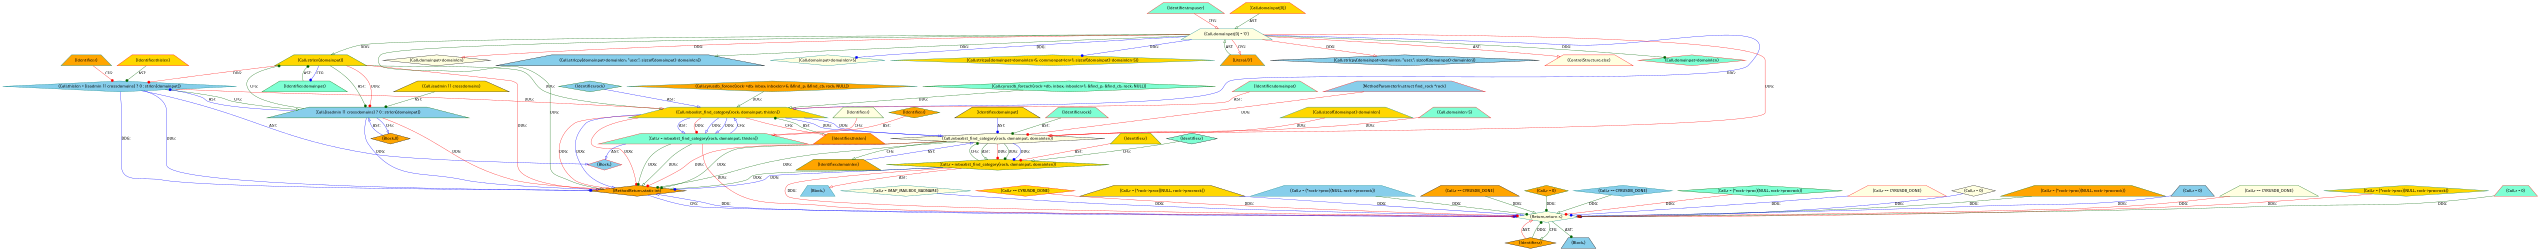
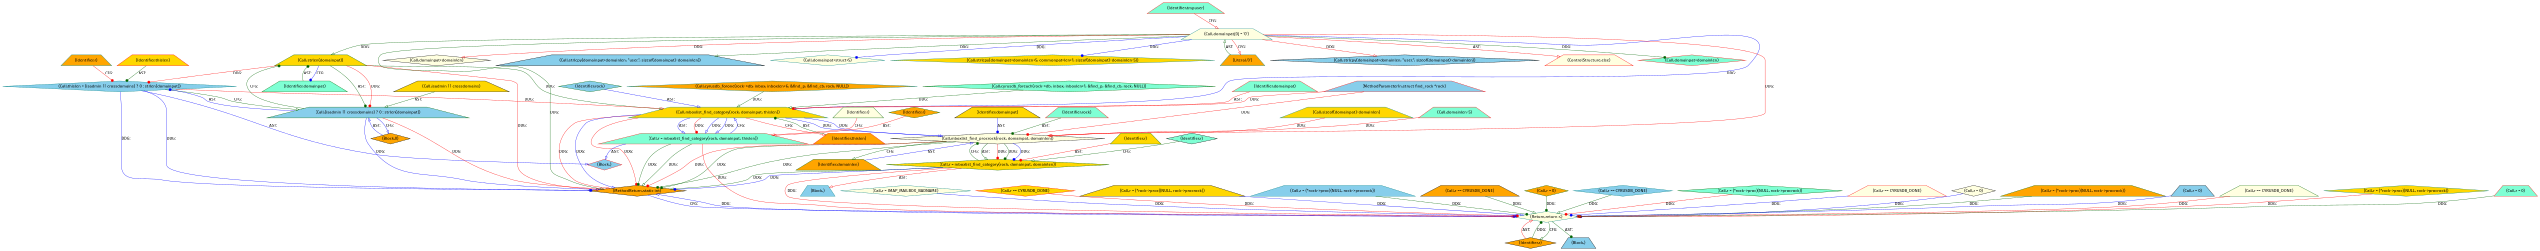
(1268, 8) -> none
(828, 60) -> (828, 60)
(411, 99) -> (411, 99)
none -> (1060, 106)
(998, 139) -> (998, 139)
